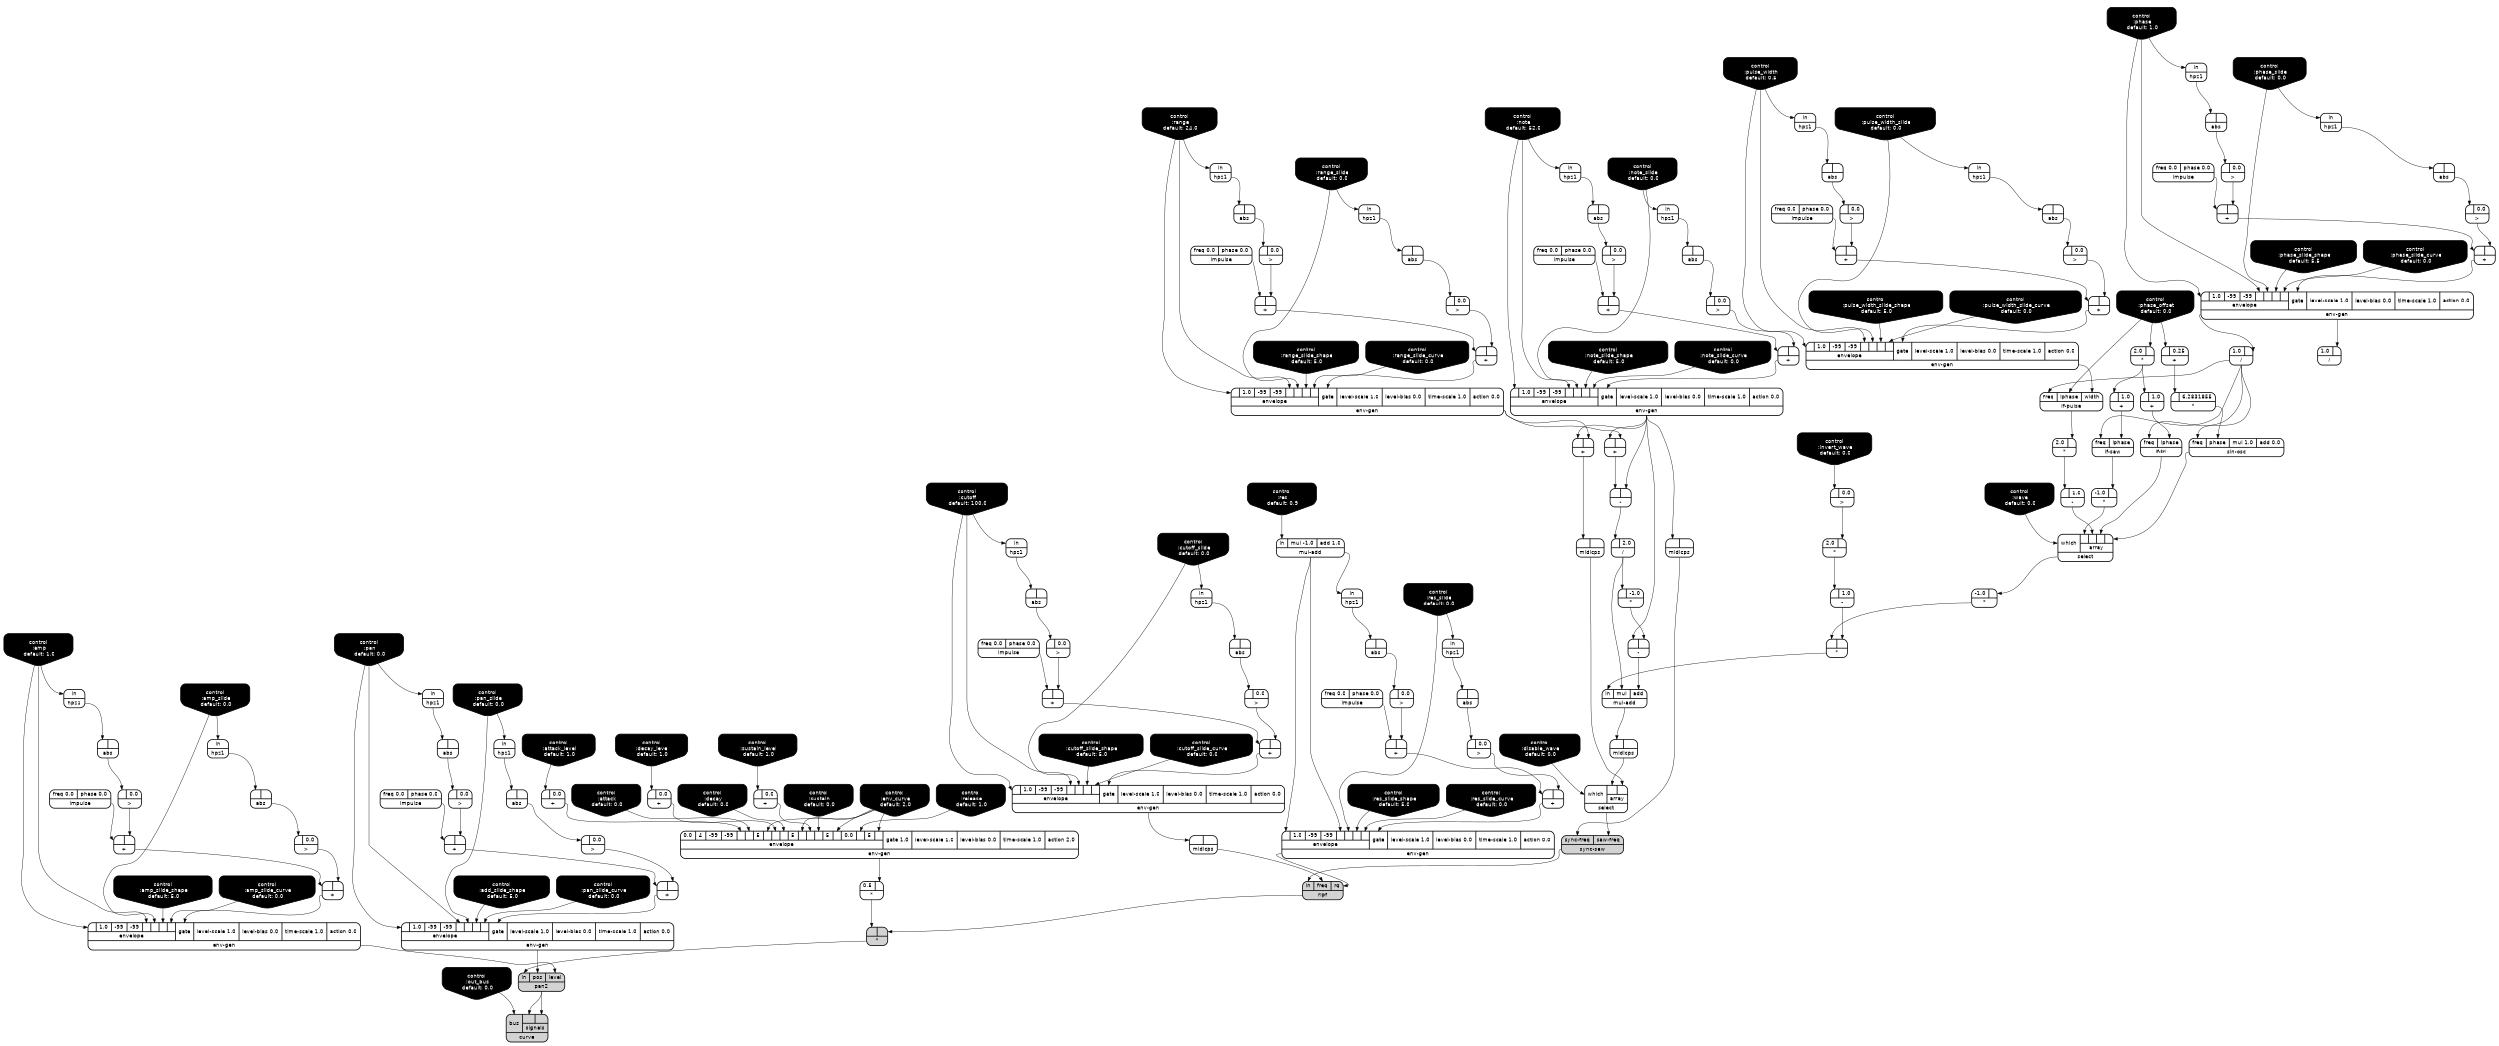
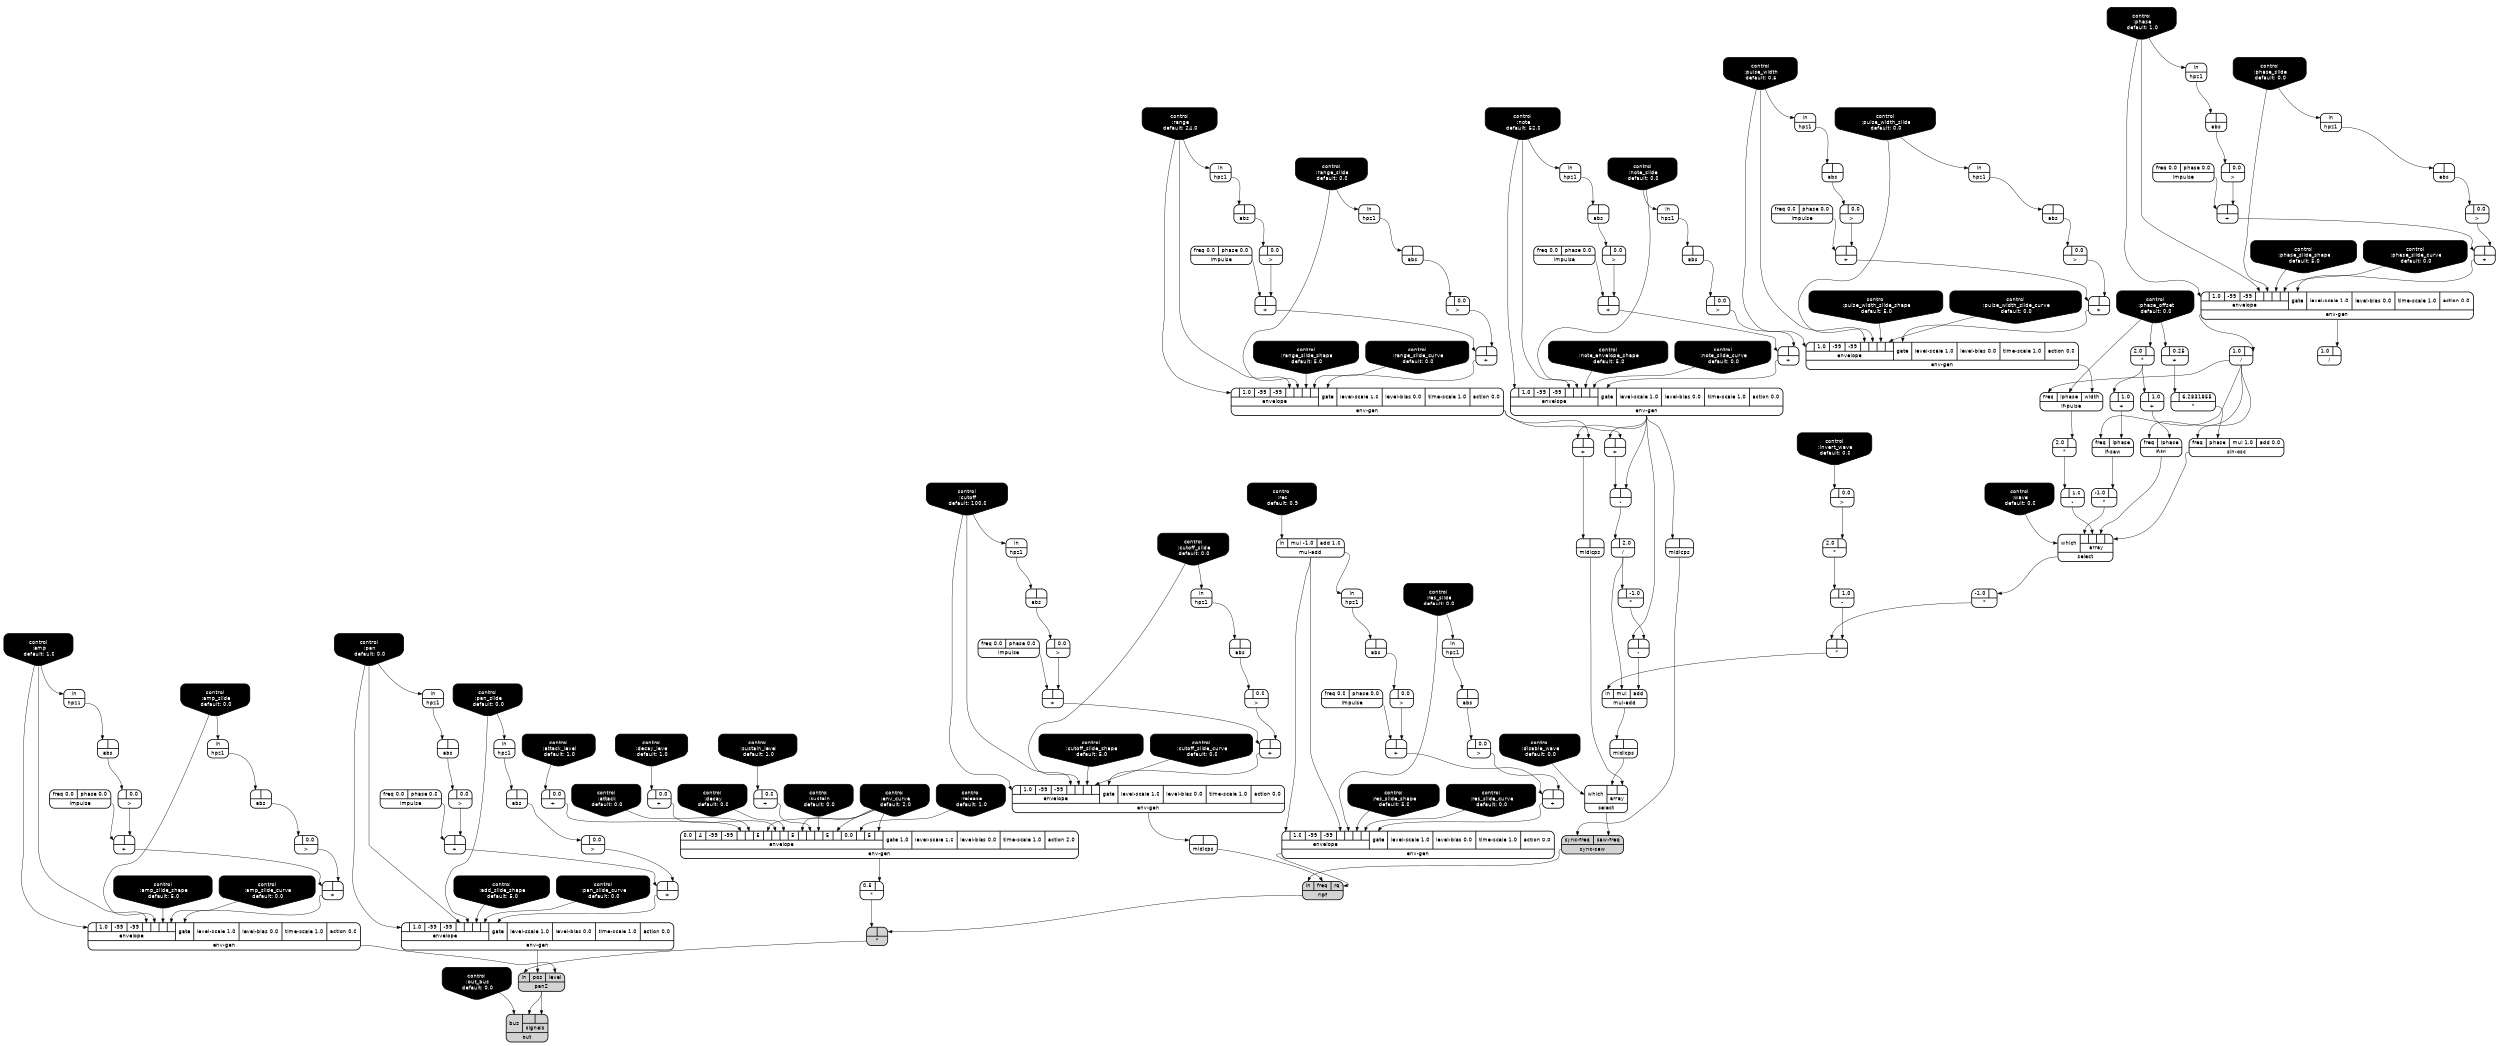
(2304, 255) -> (2304, 255)
(1608, 356) -> (1608, 356)
(527, 1037) -> (527, 1037)
